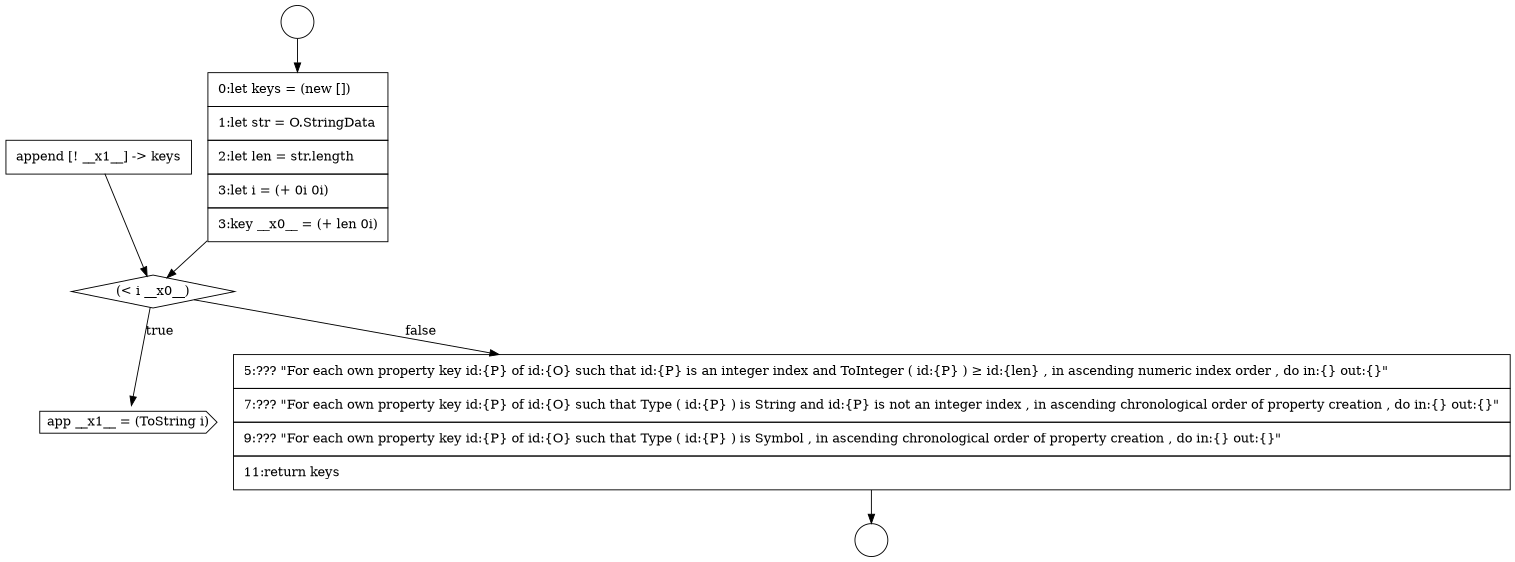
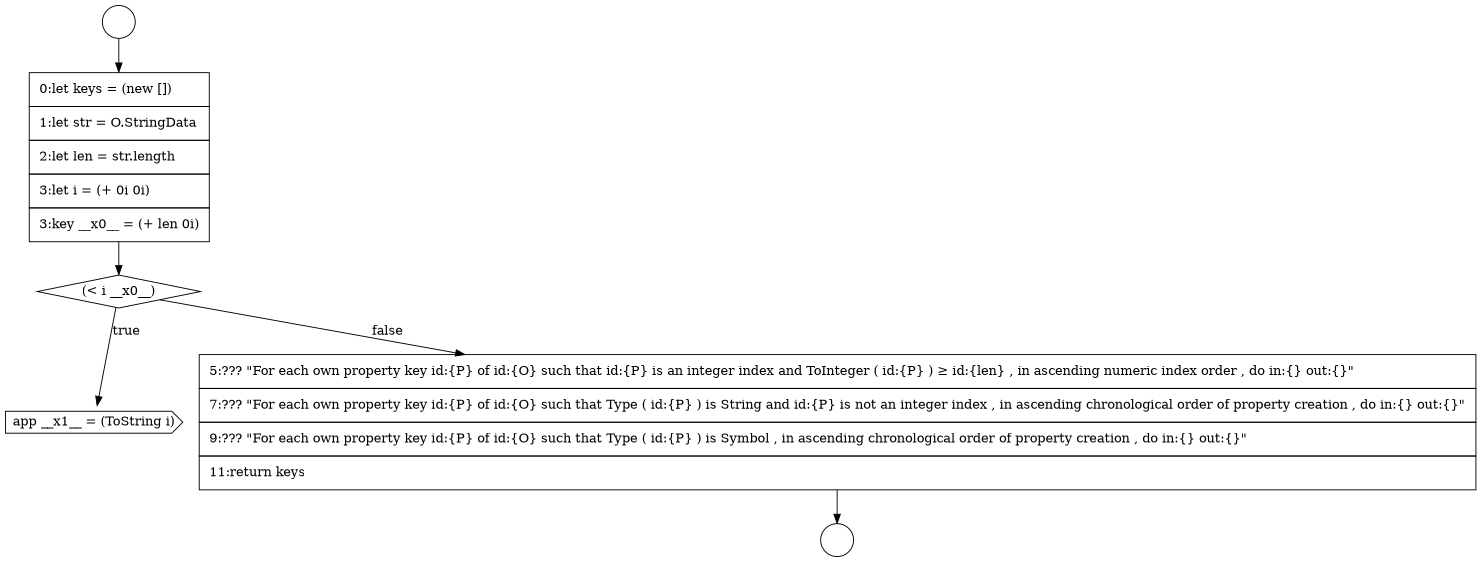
(98, 157) -> none
